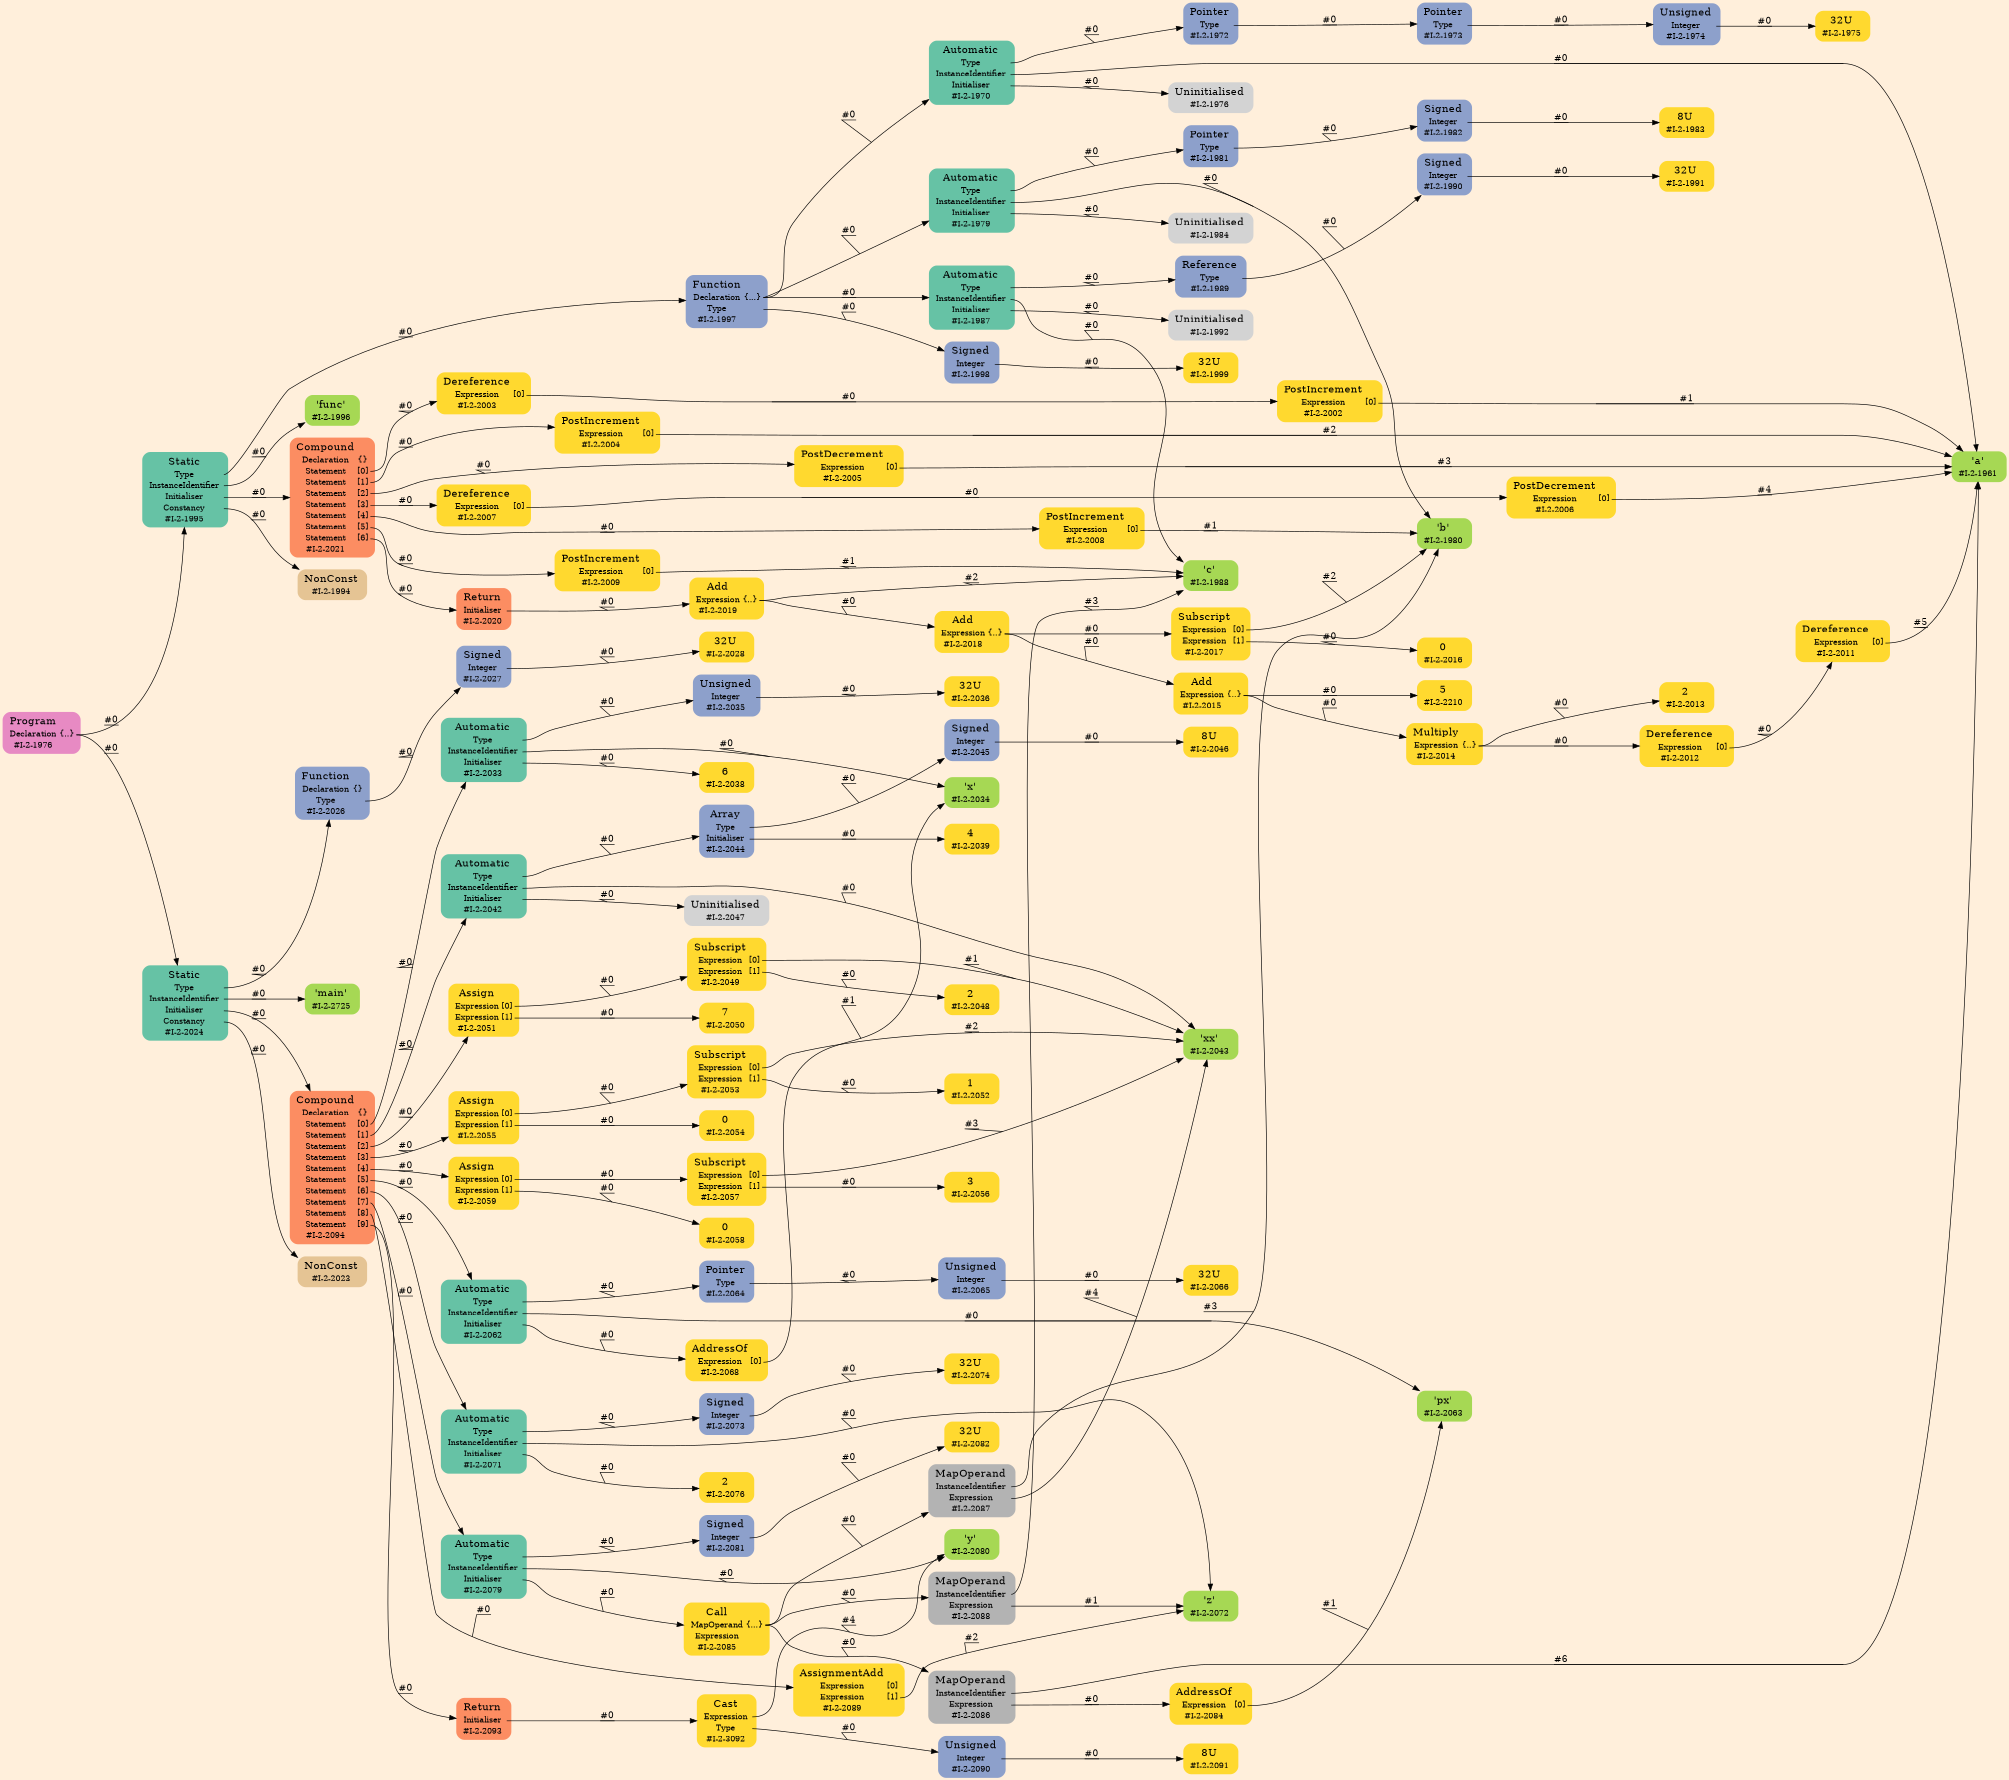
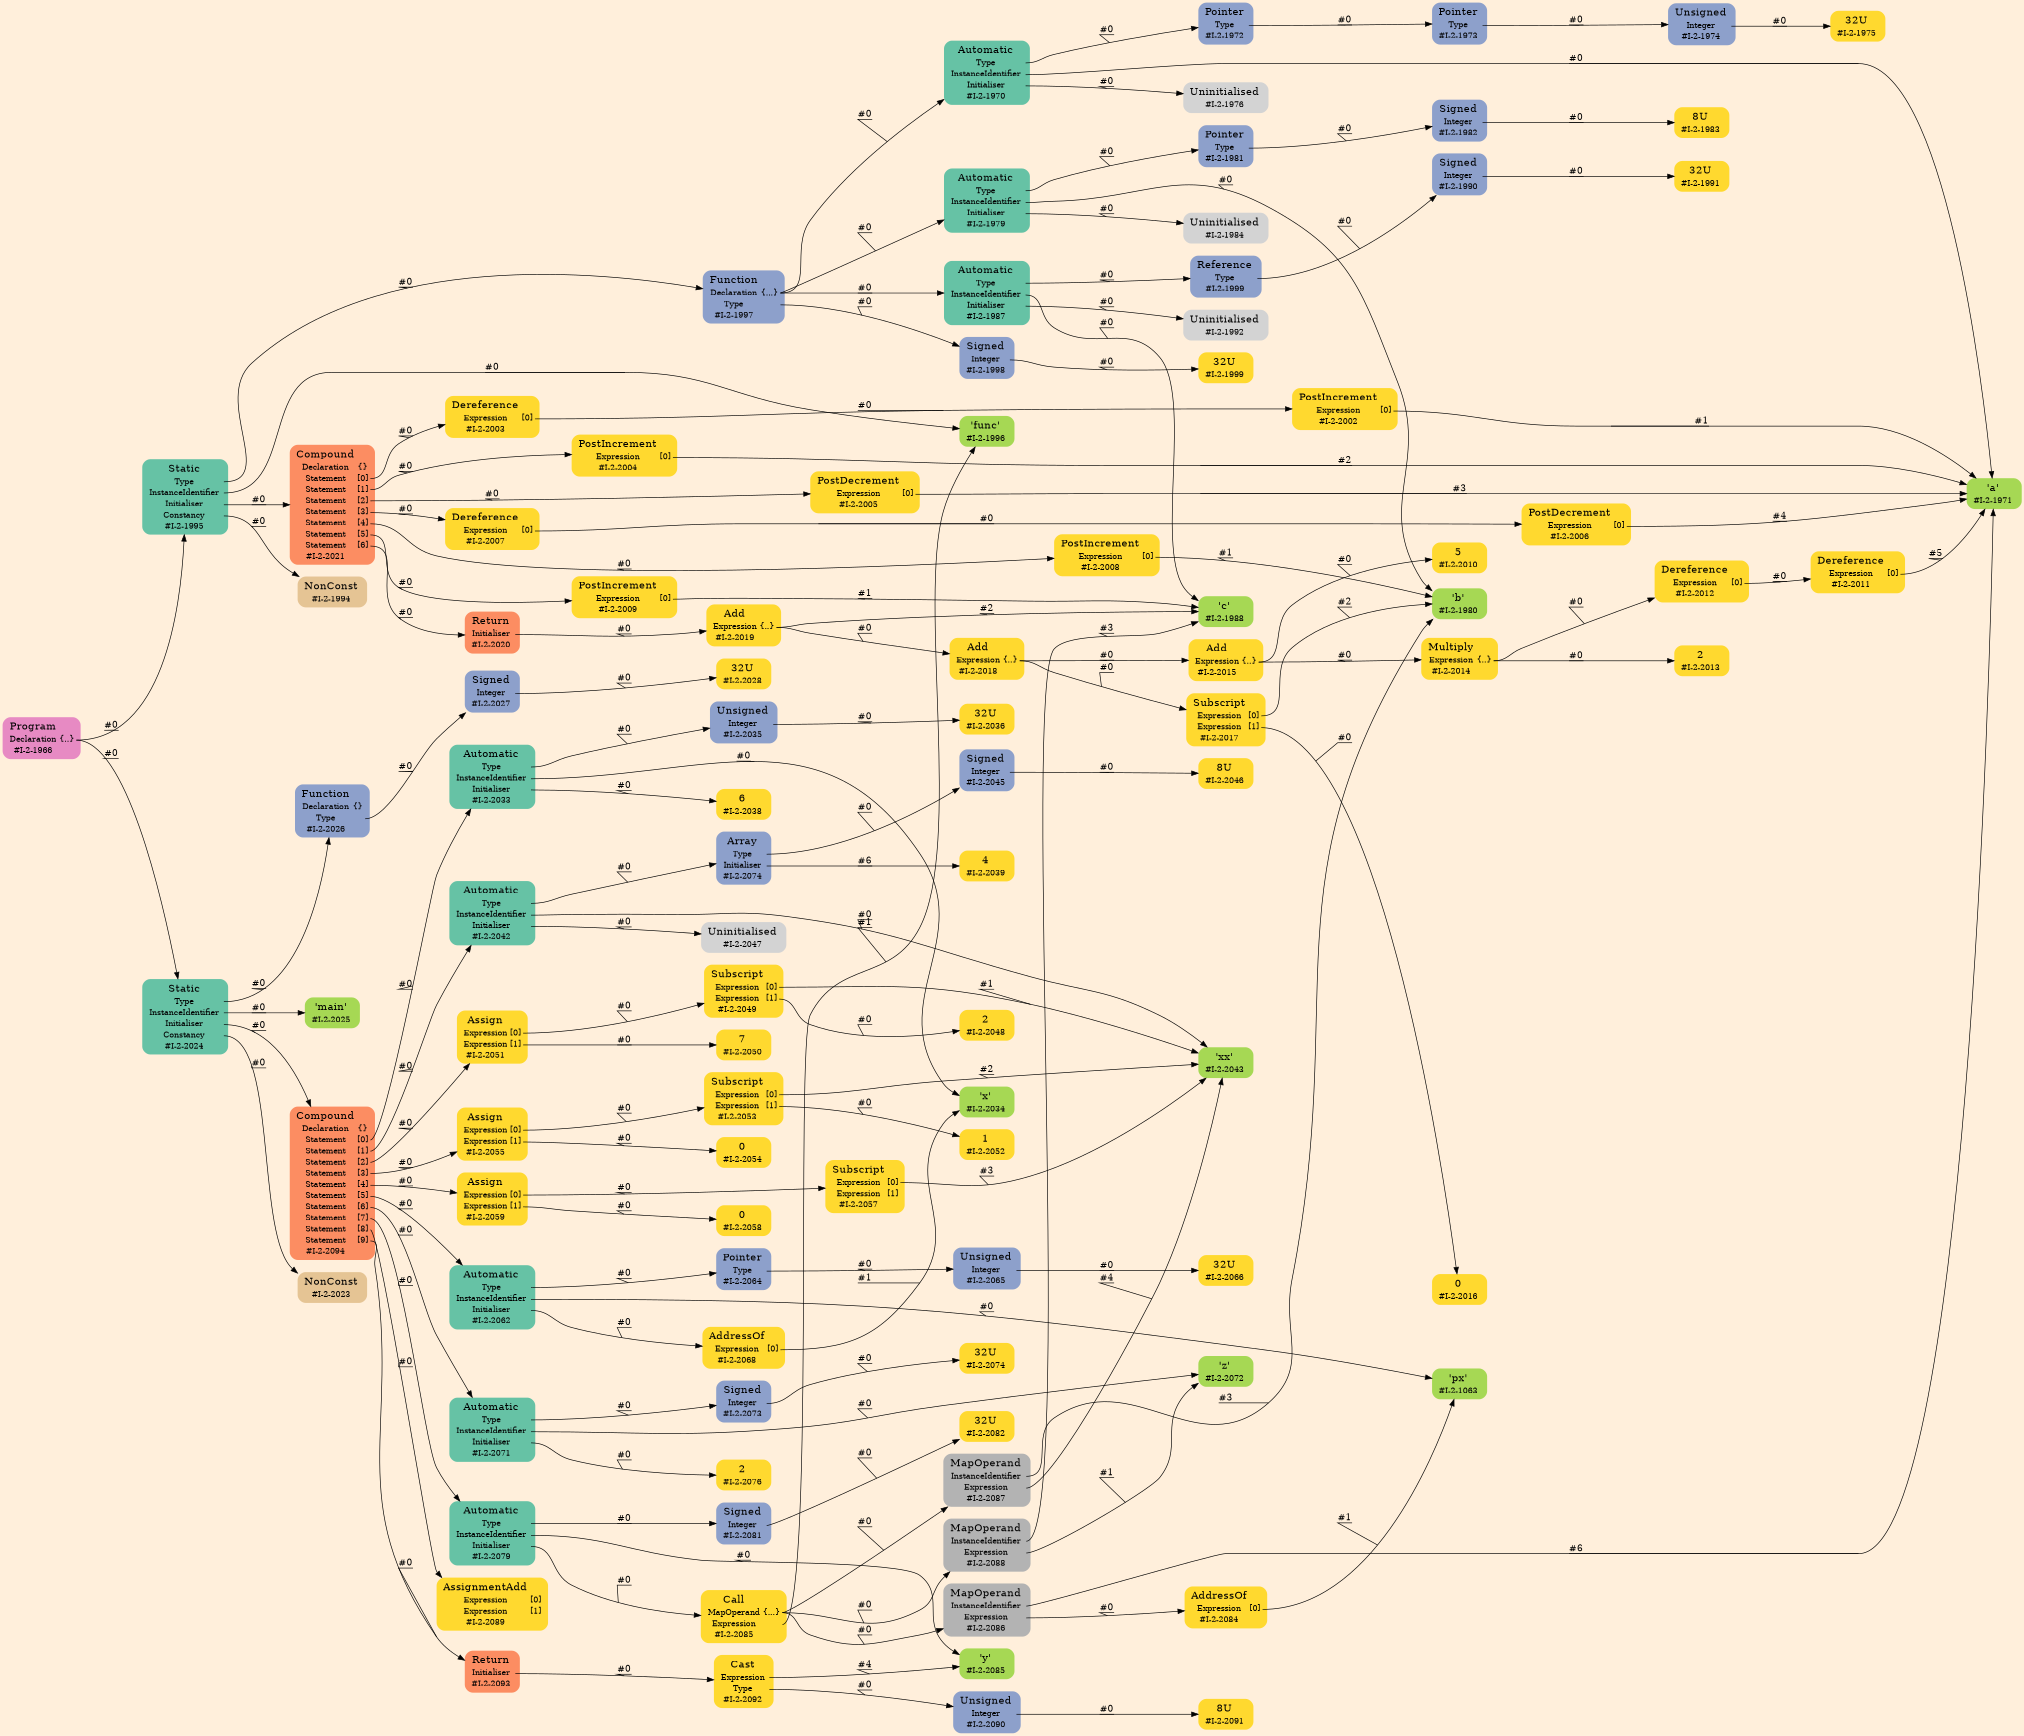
(1210, 289) -> (1225, 289)
(1978, 474) -> (1993, 501)
(1443, 703) -> (1458, 565)
(33, 745) -> (33, 751)
(849, 834) -> (865, 861)
(725, 850) -> (742, 876)
(331, 1006) -> (331, 1020)
none -> (815, 1008)
(972, 1187) -> none
(1443, 1413) -> (1458, 1391)
(971, 1552) -> (986, 1671)
(1029, 1639) -> none
(726, 1739) -> (743, 1700)
